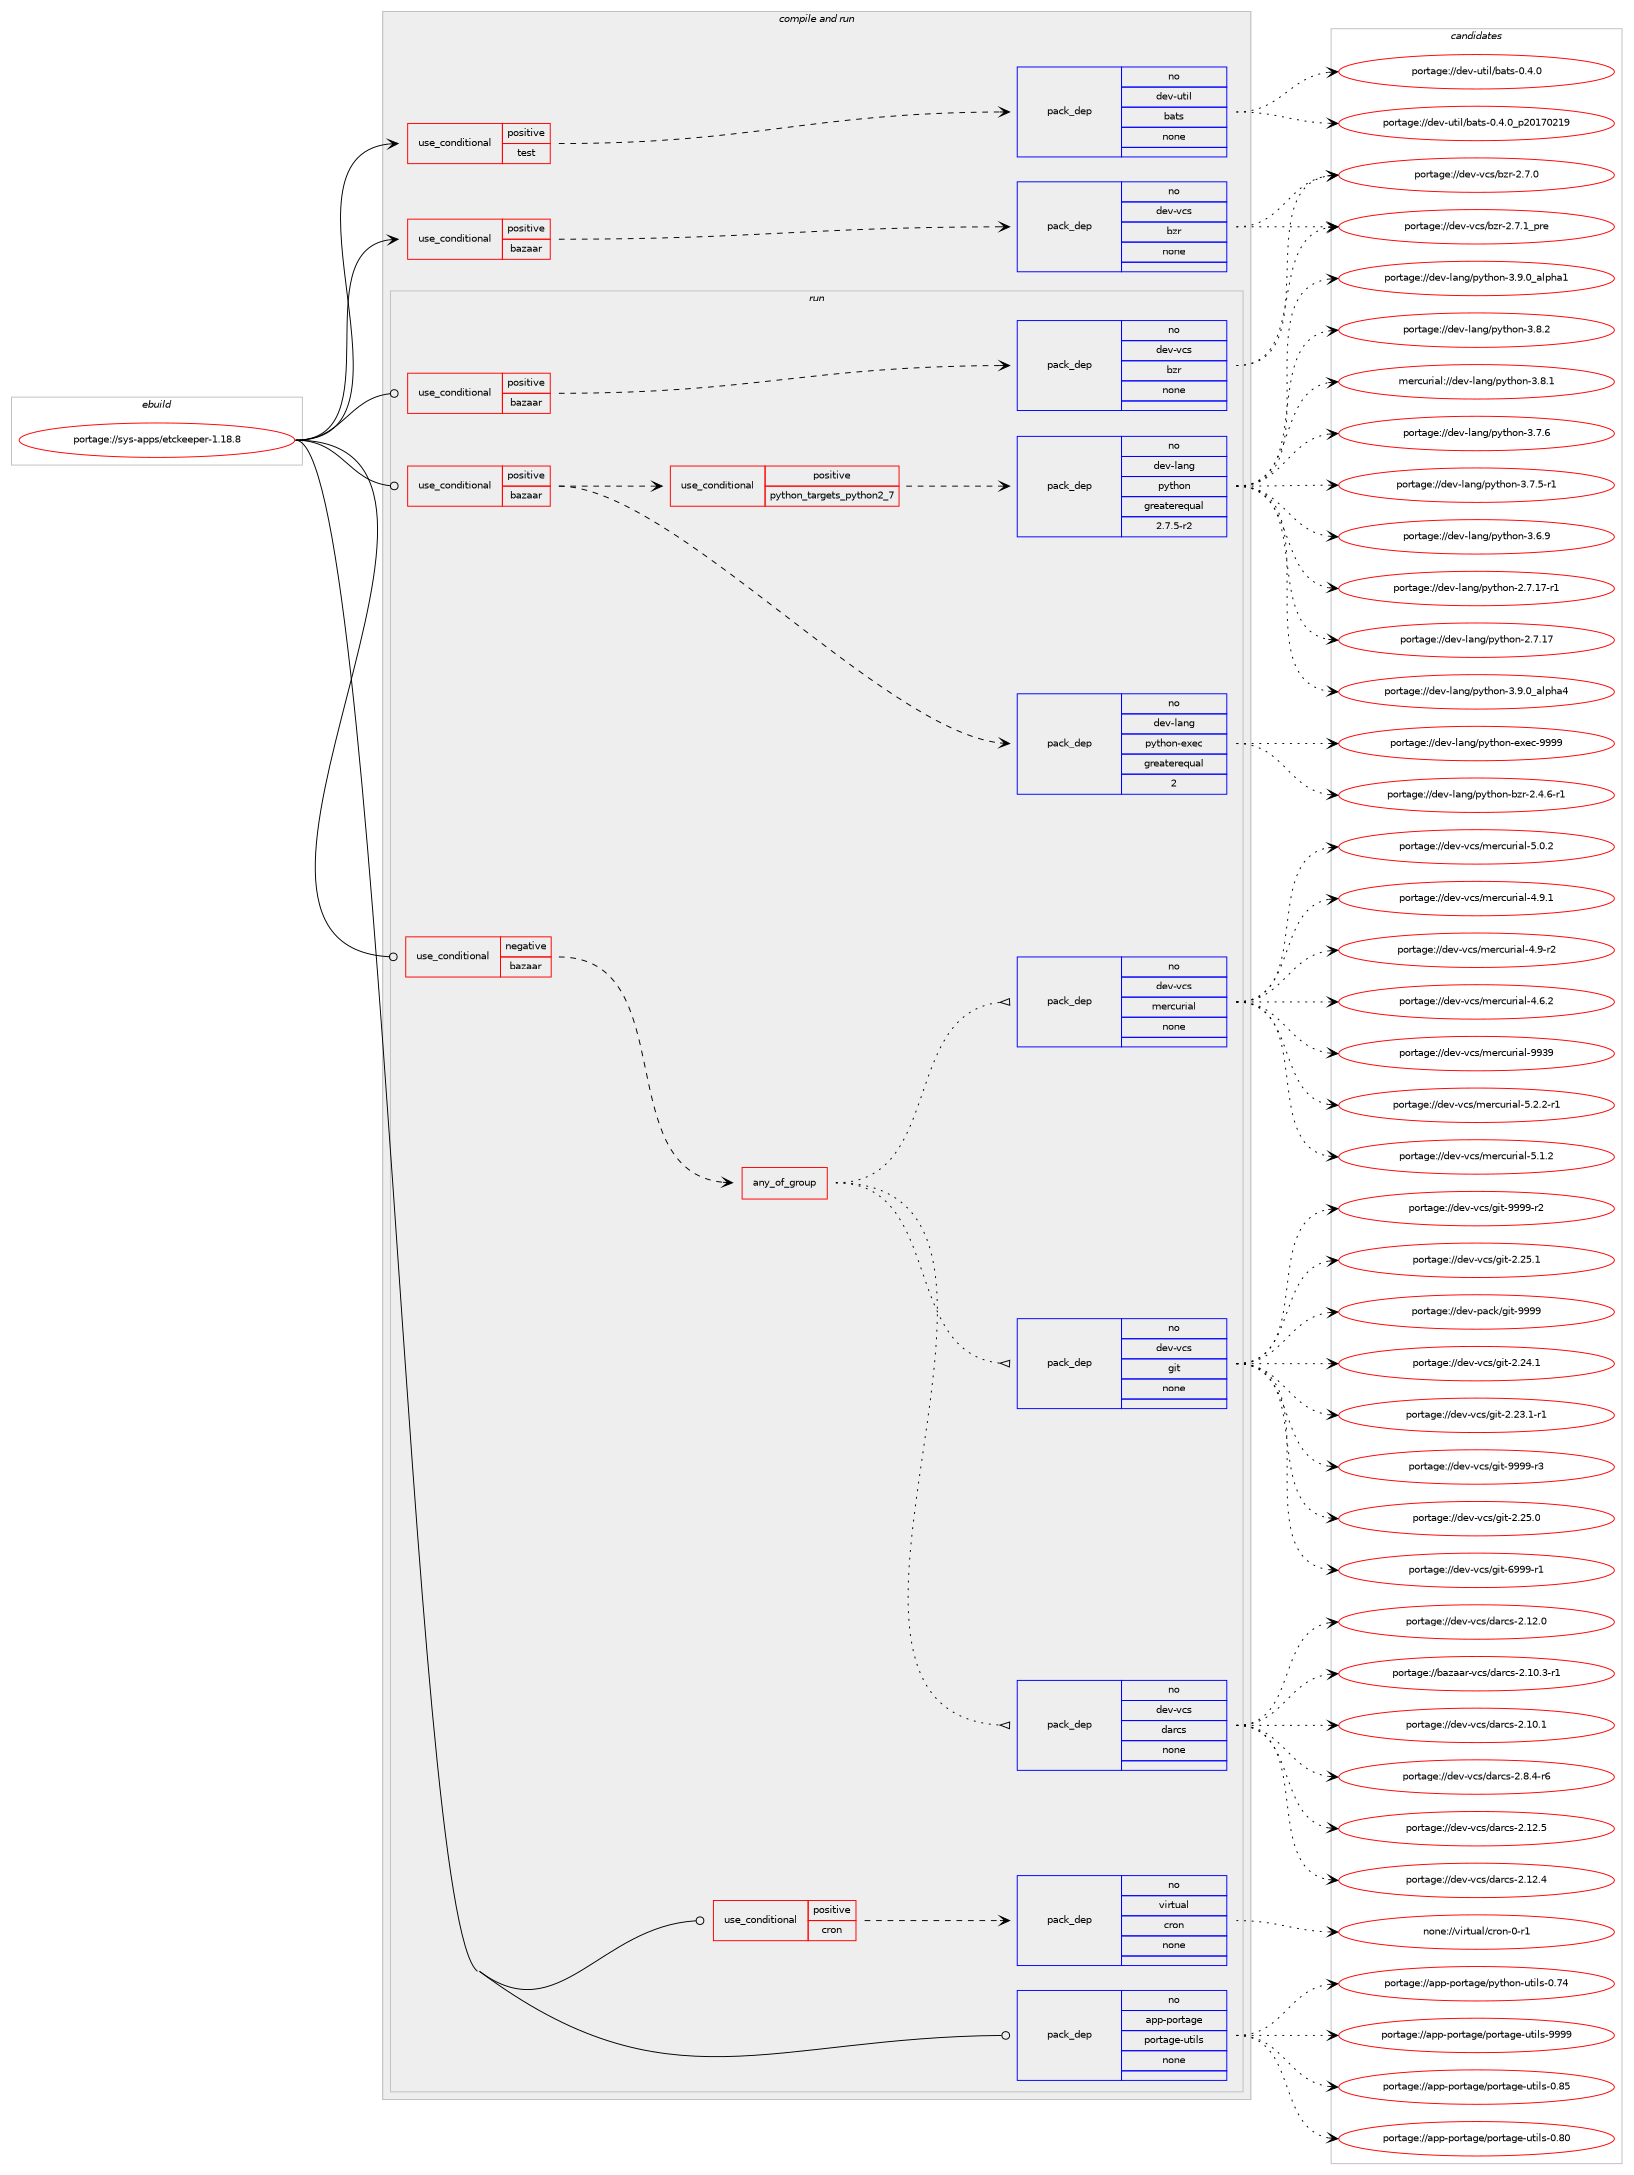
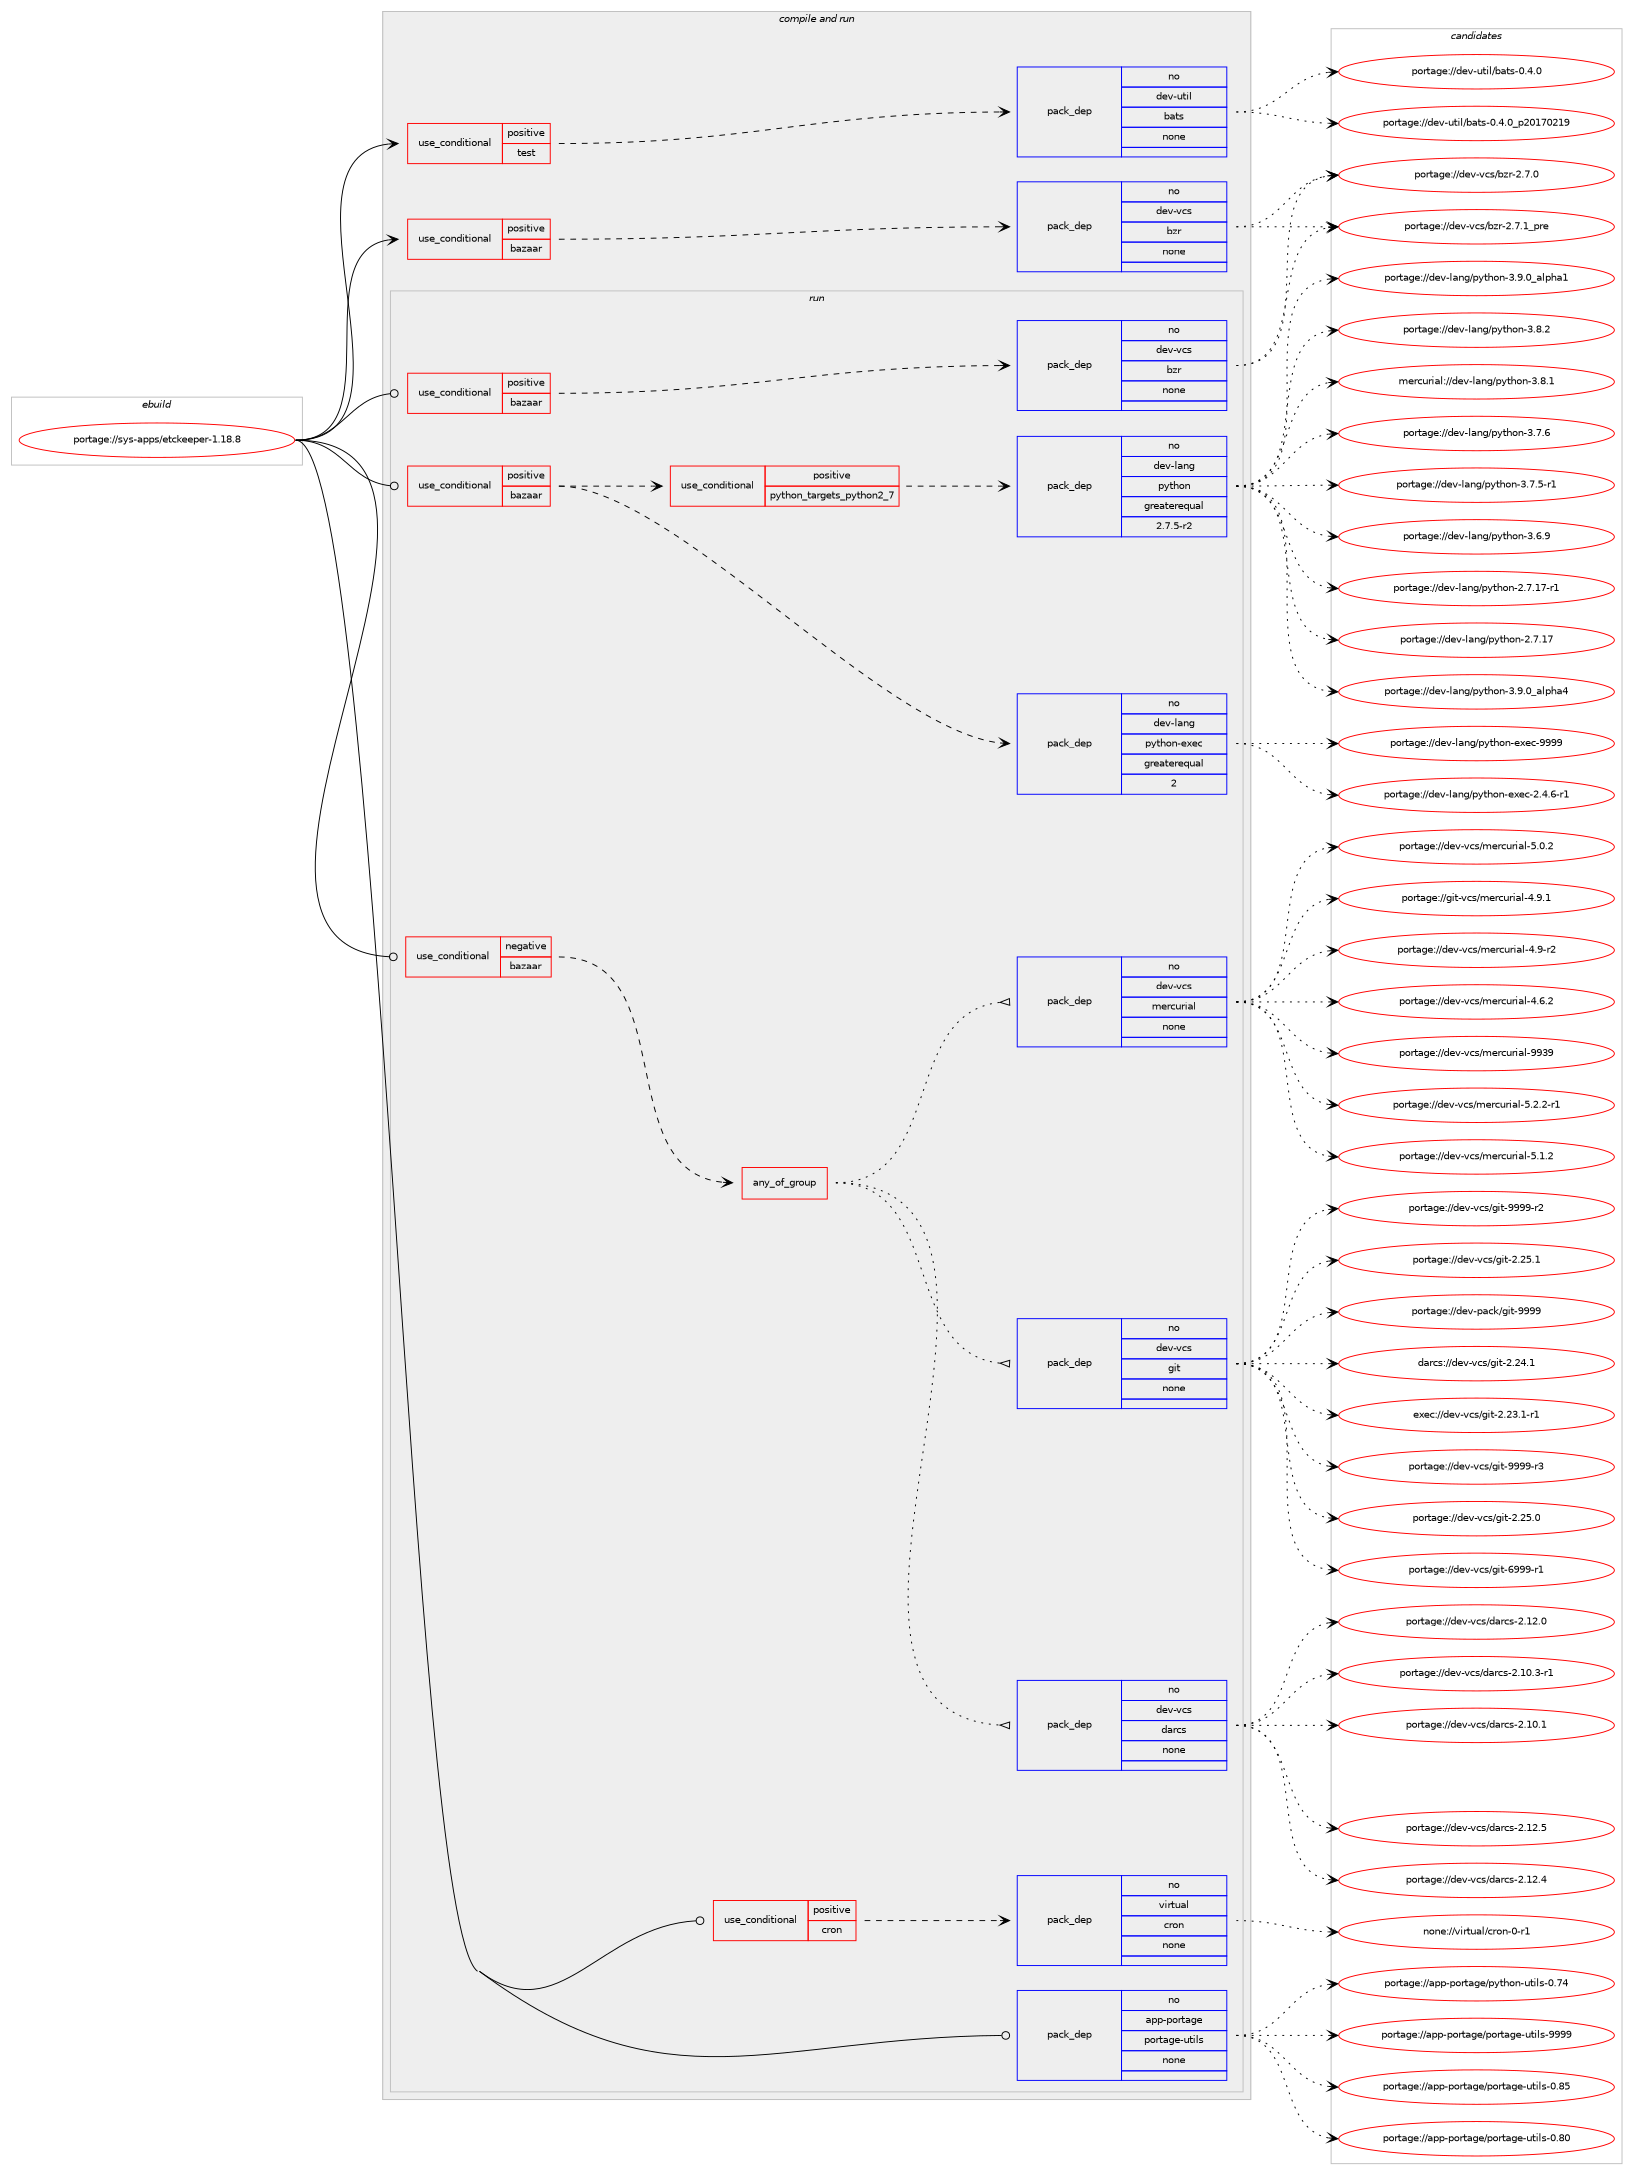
(1477, 795) -> (1477, 795)
(1477, 899) -> (1477, 899)
(1477, 1364) -> (1477, 1364)
(1477, 1415) -> (1477, 1415)
(1477, 1674) -> (1477, 1674)
(1477, 1777) -> none
